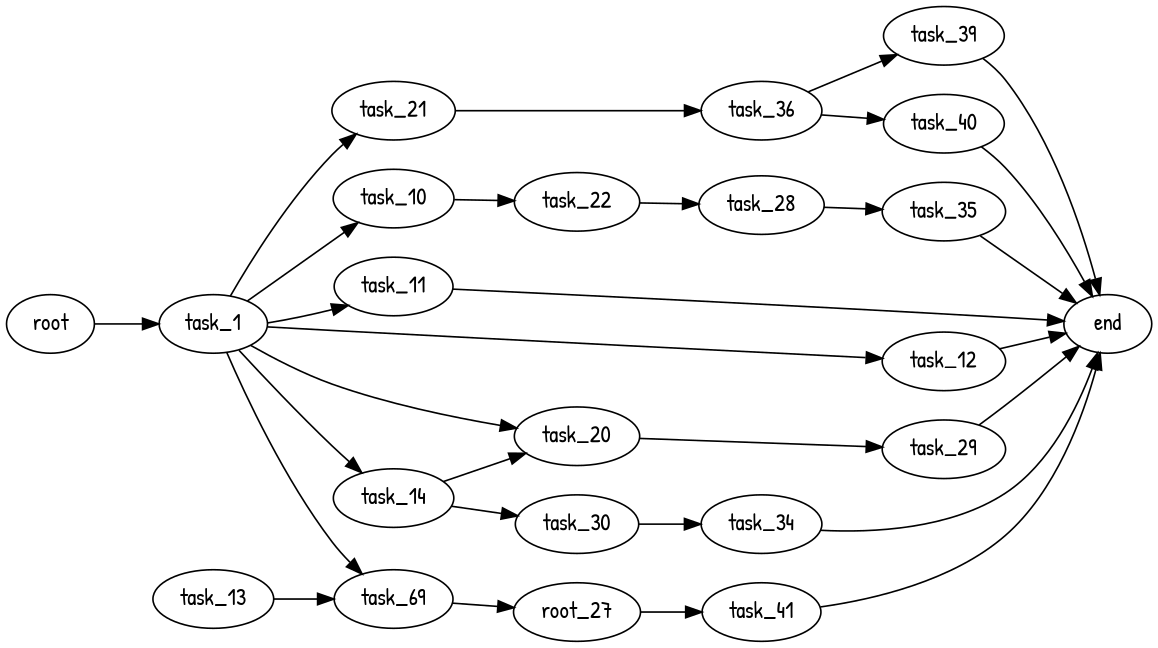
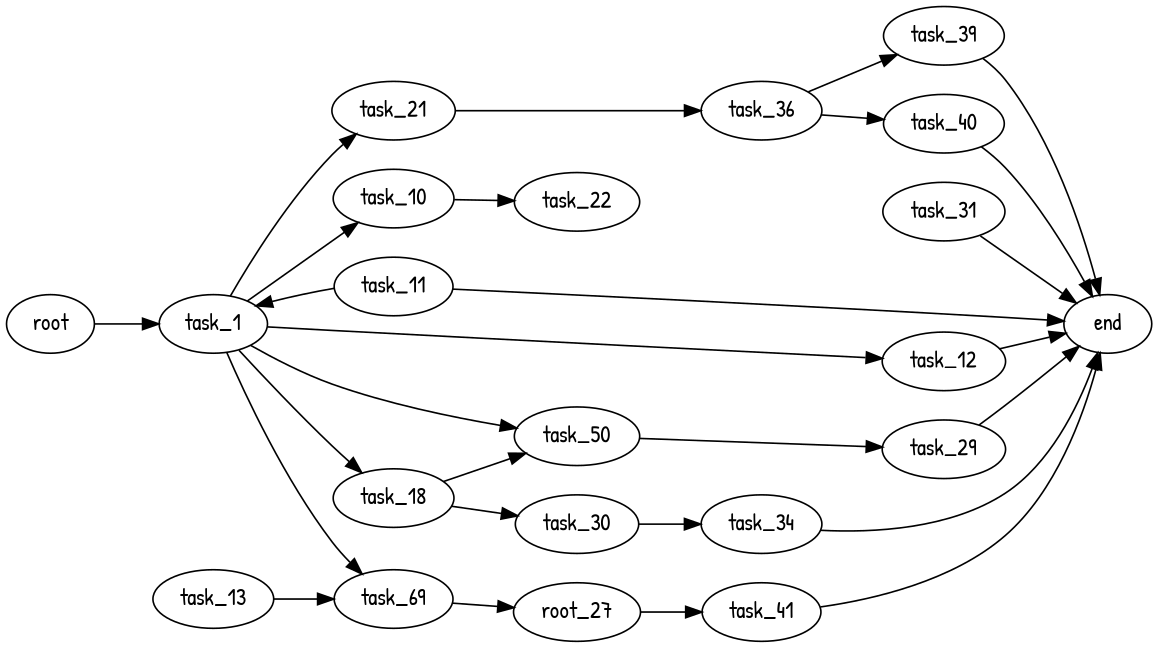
(762, 205) -> none
(944, 212) -> (944, 212)
(300, 317) -> (303, 294)
(577, 436) -> (577, 436)
(394, 498) -> (394, 498)
